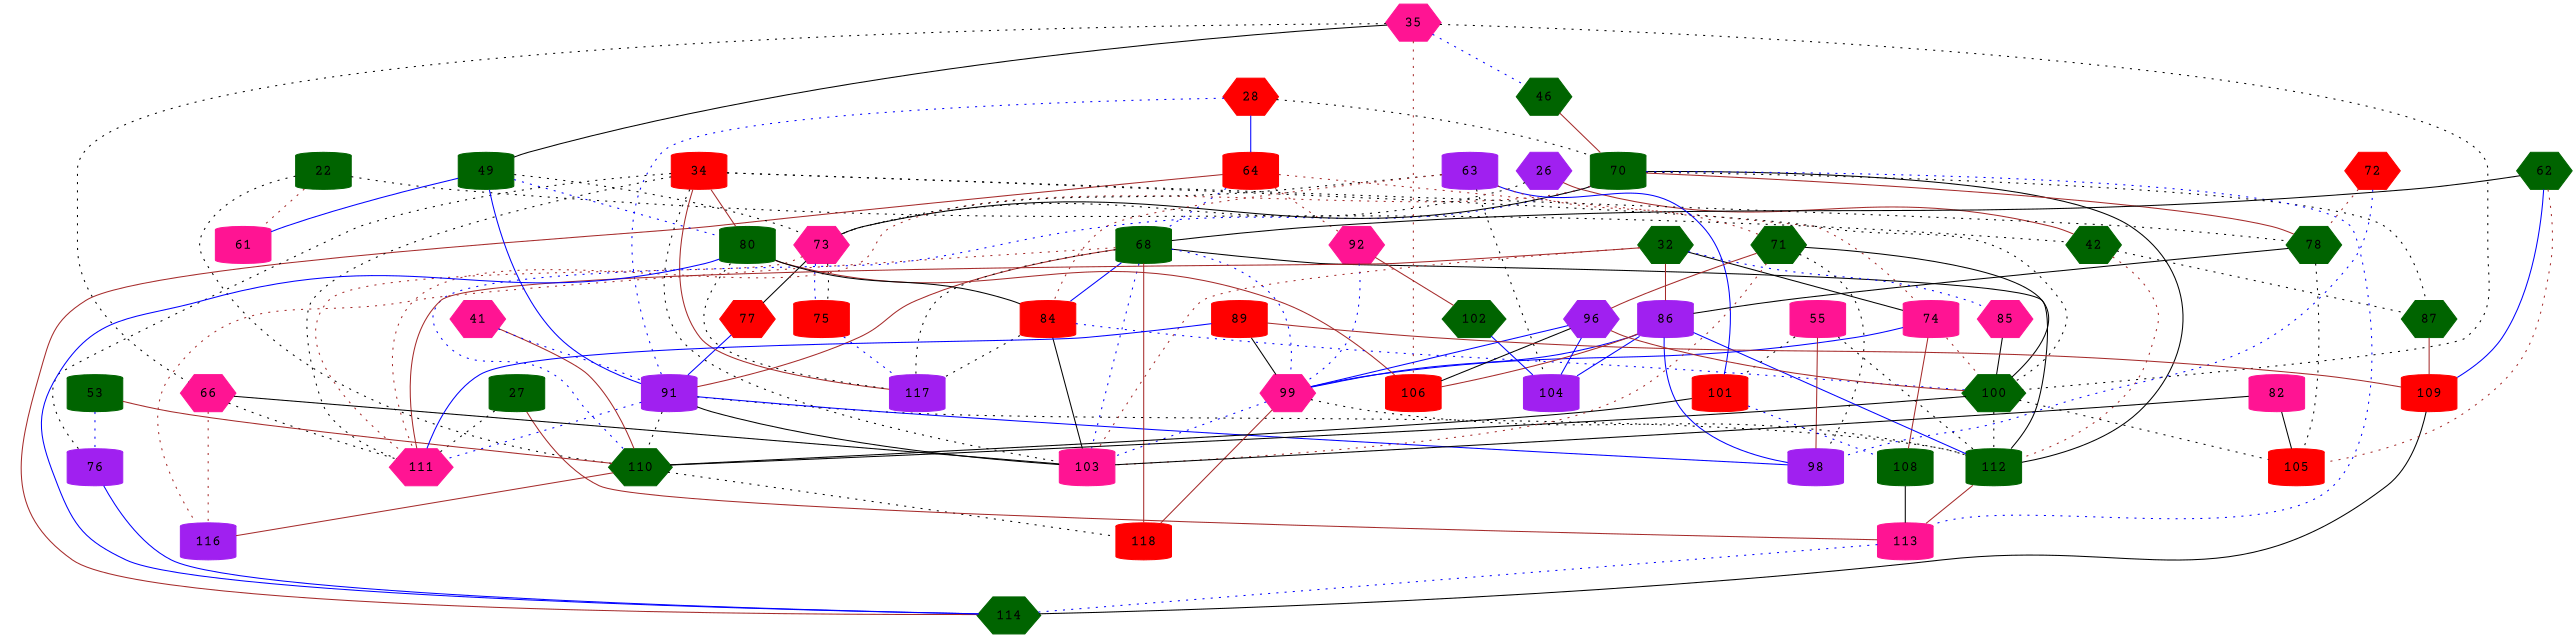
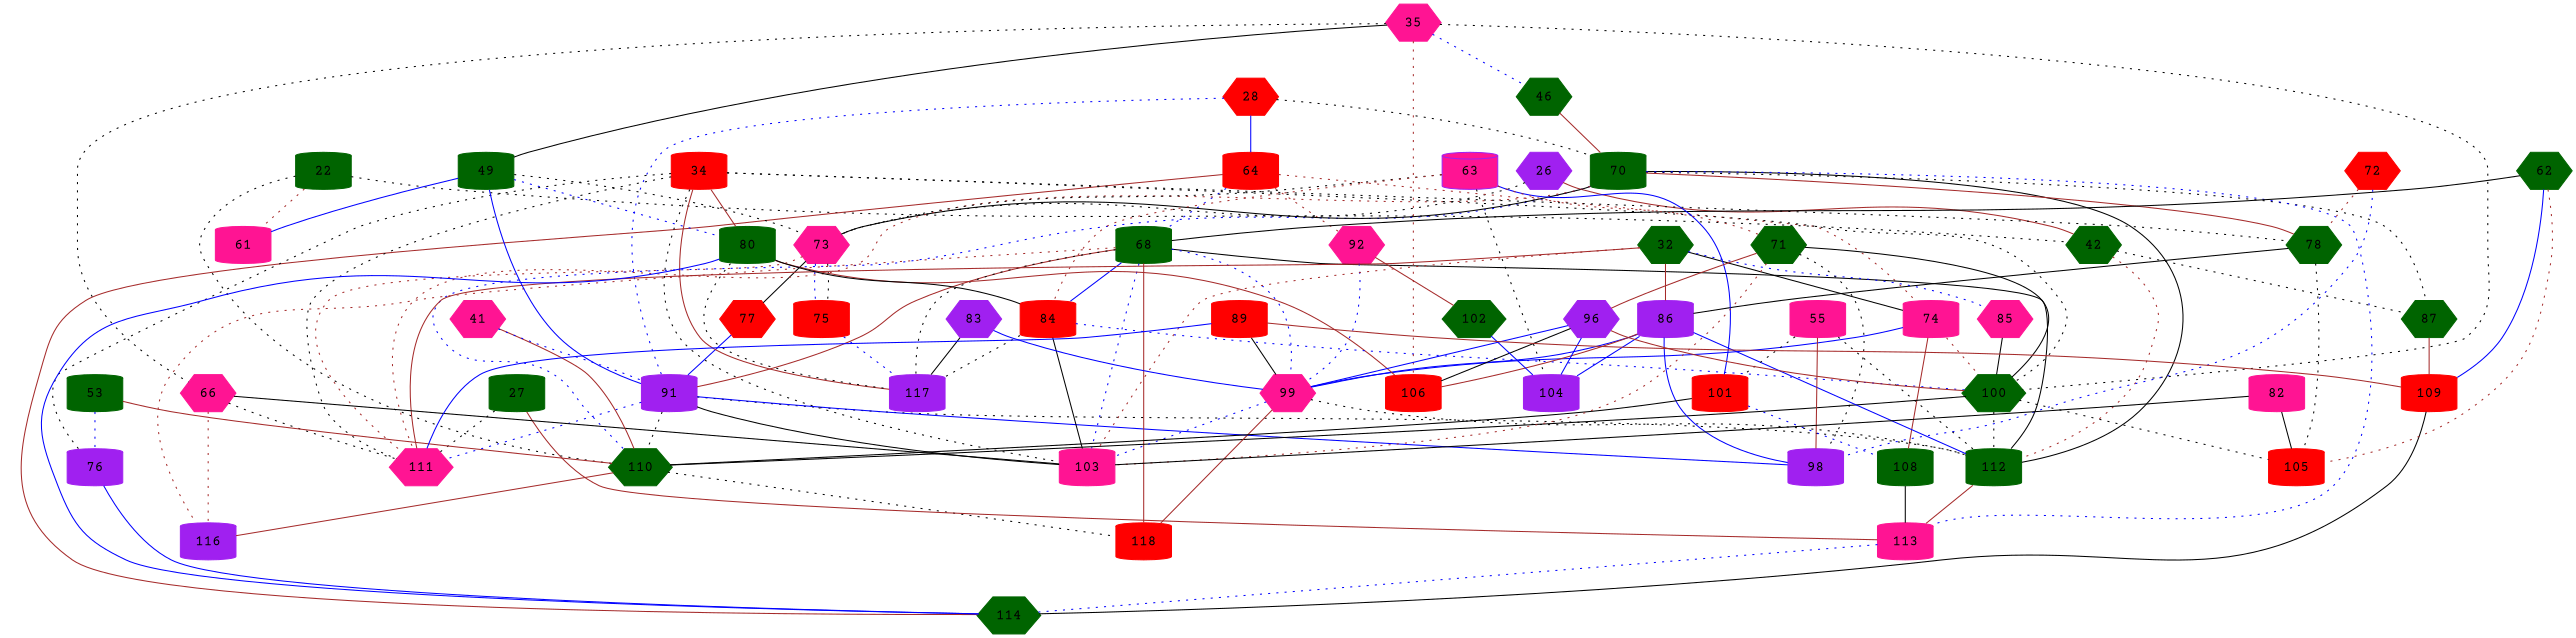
(1470, 171) -> (1470, 171)
none -> (974, 319)
